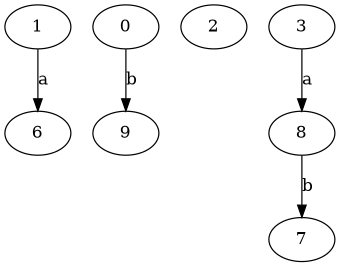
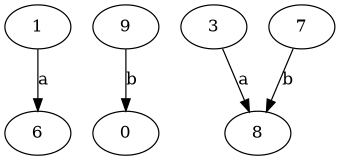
(214, 27) -> none
(126, 74) -> (126, 74)
(302, 180) -> (282, 74)
